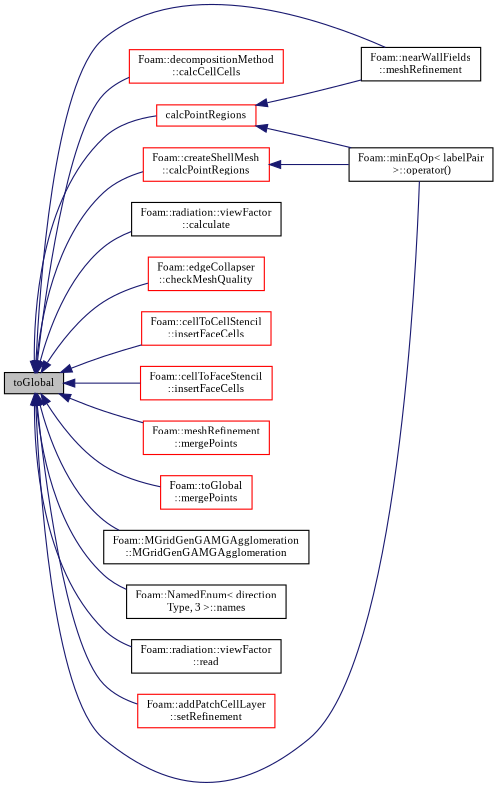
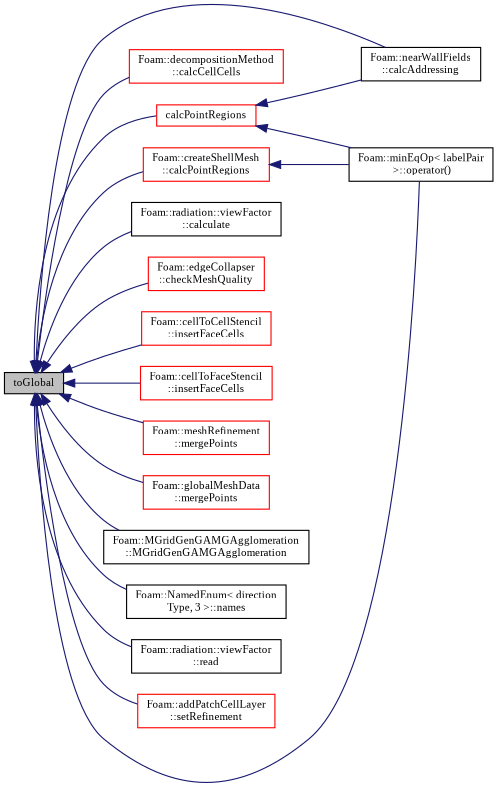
(421, 64) -> (421, 64)
(206, 492) -> (206, 492)
